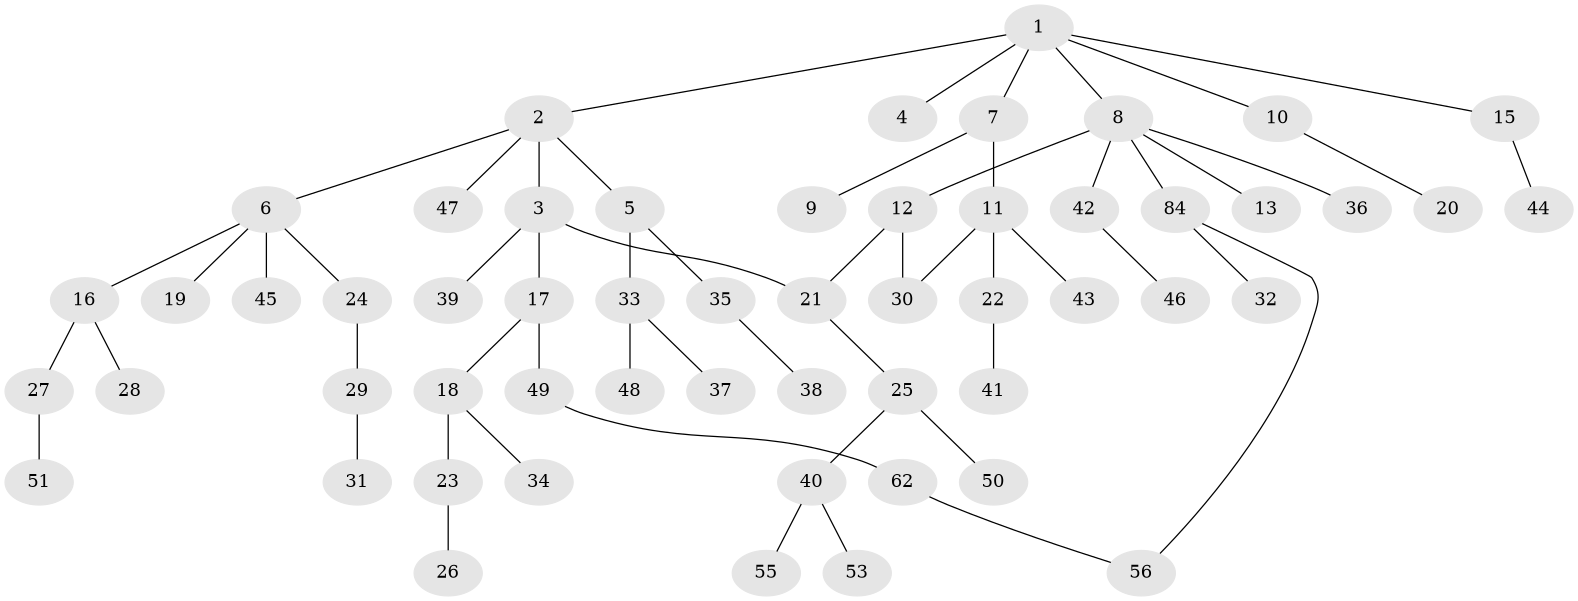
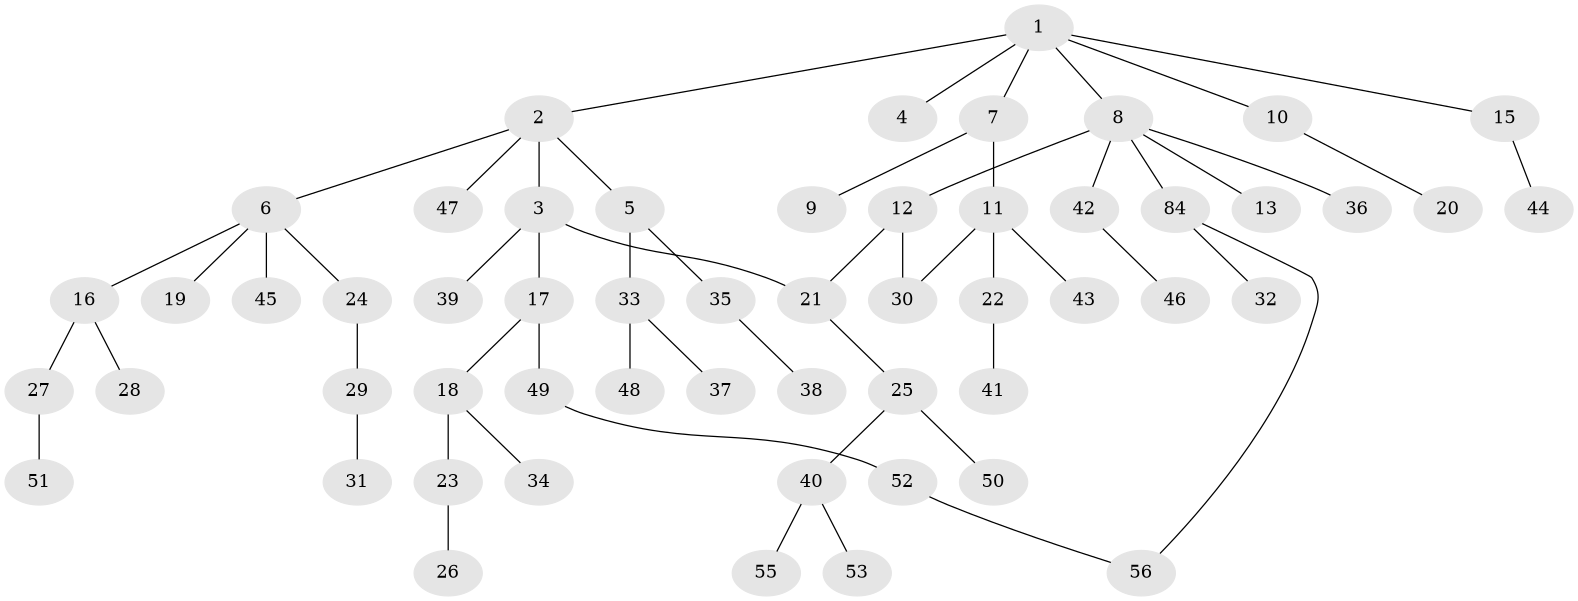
(903, 482) -> (903, 482)
